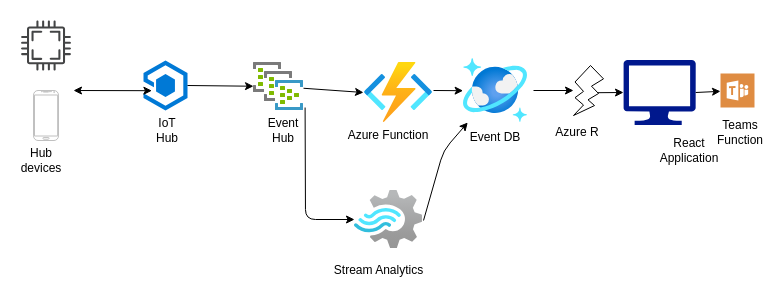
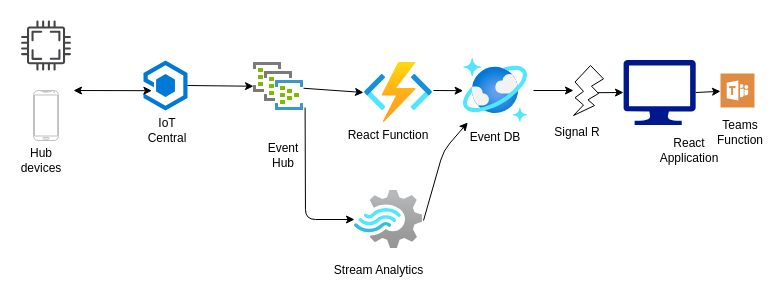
(168, 131) -> (168, 131)
(284, 131) -> (284, 156)
(578, 133) -> (578, 133)
(389, 136) -> (389, 136)
